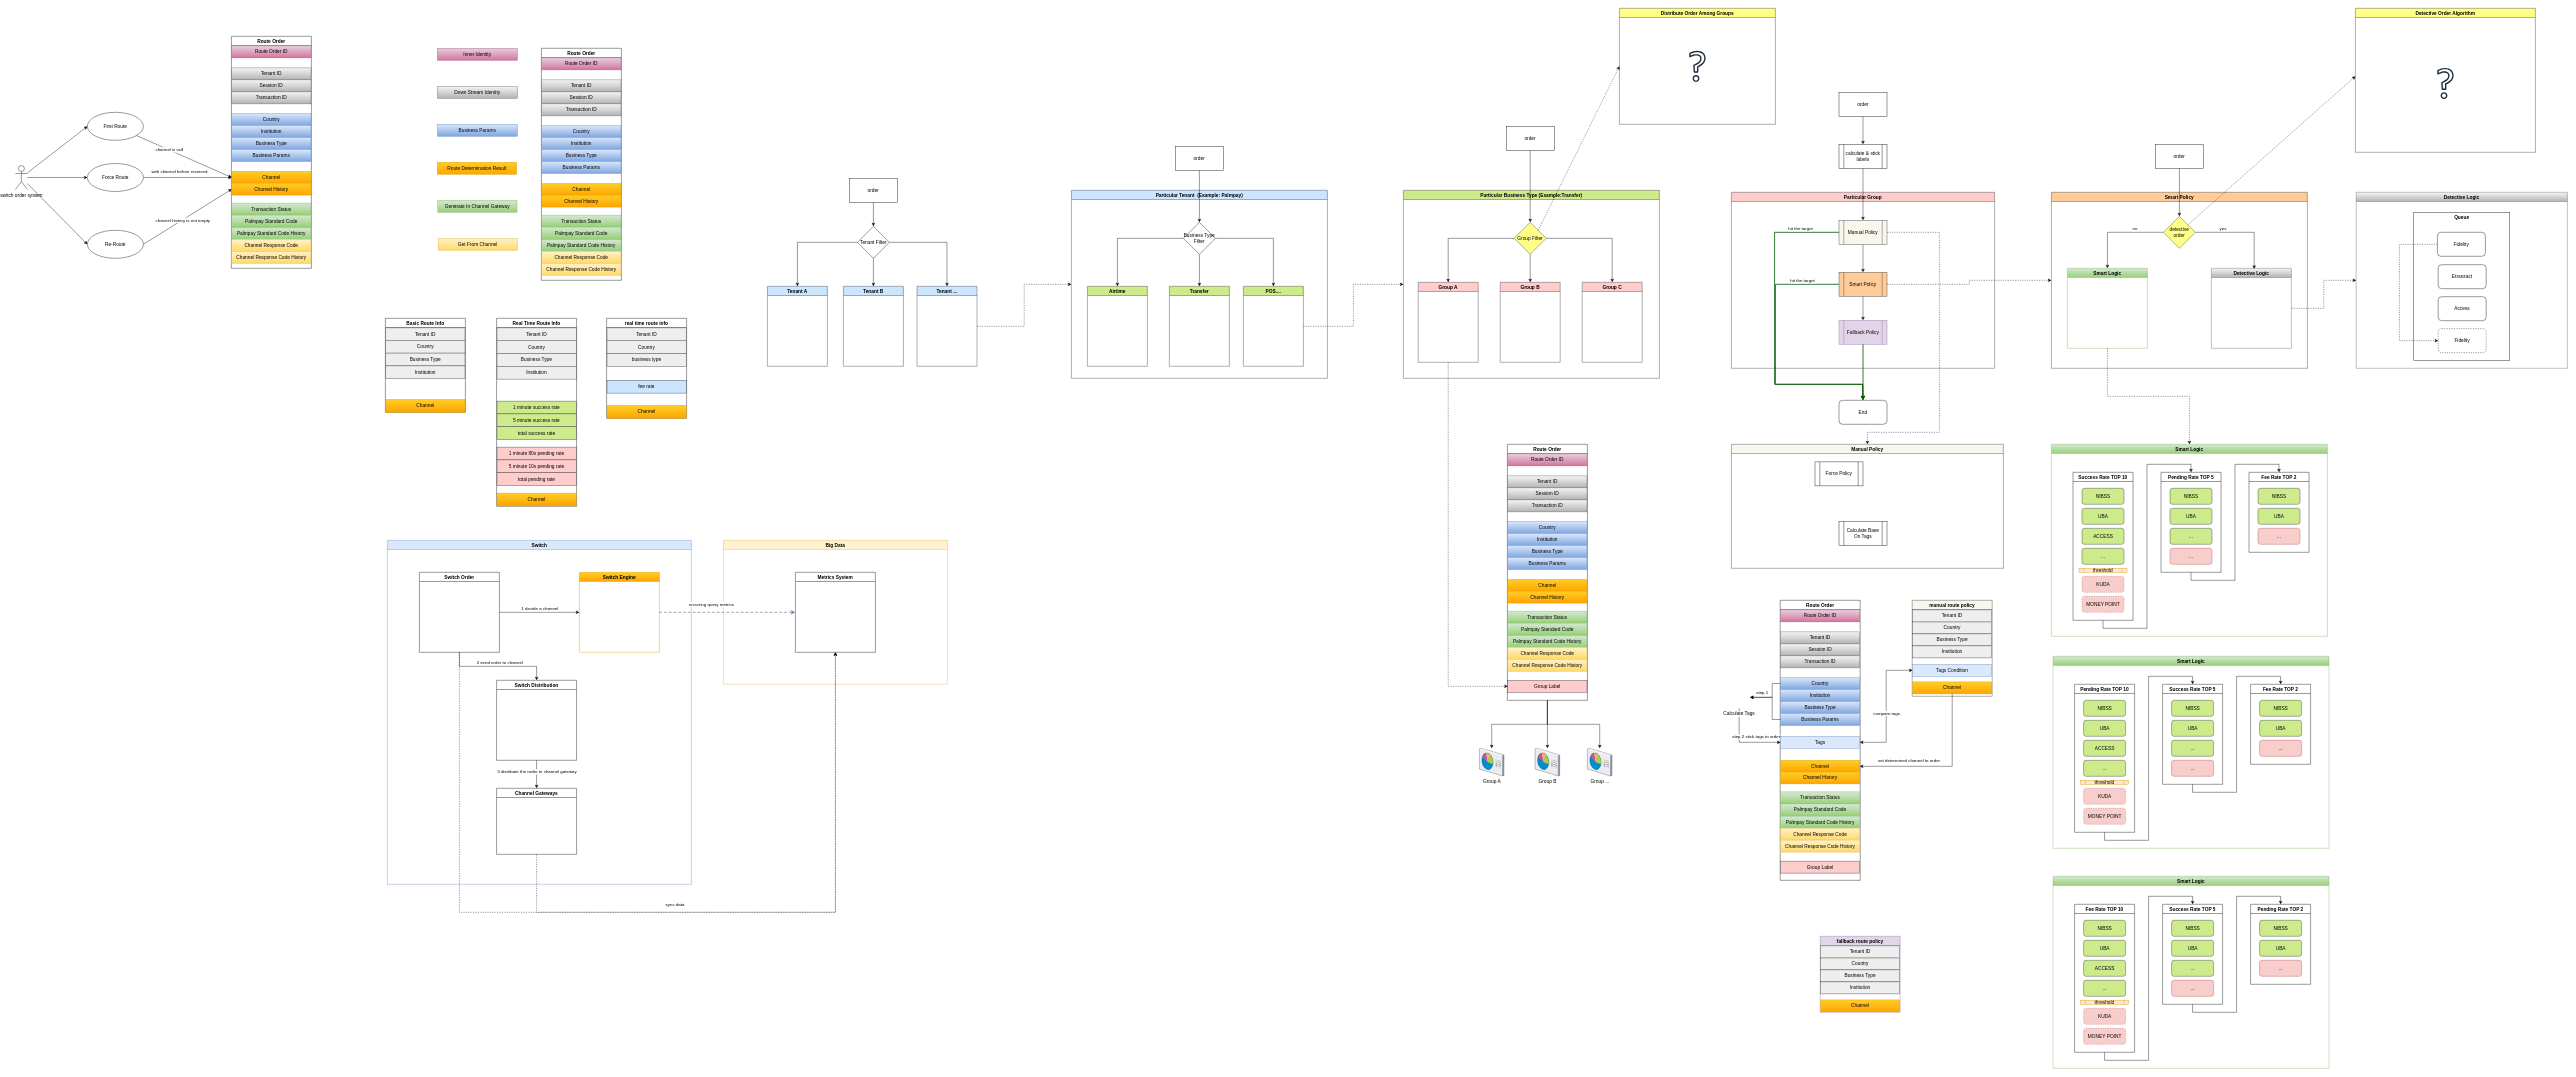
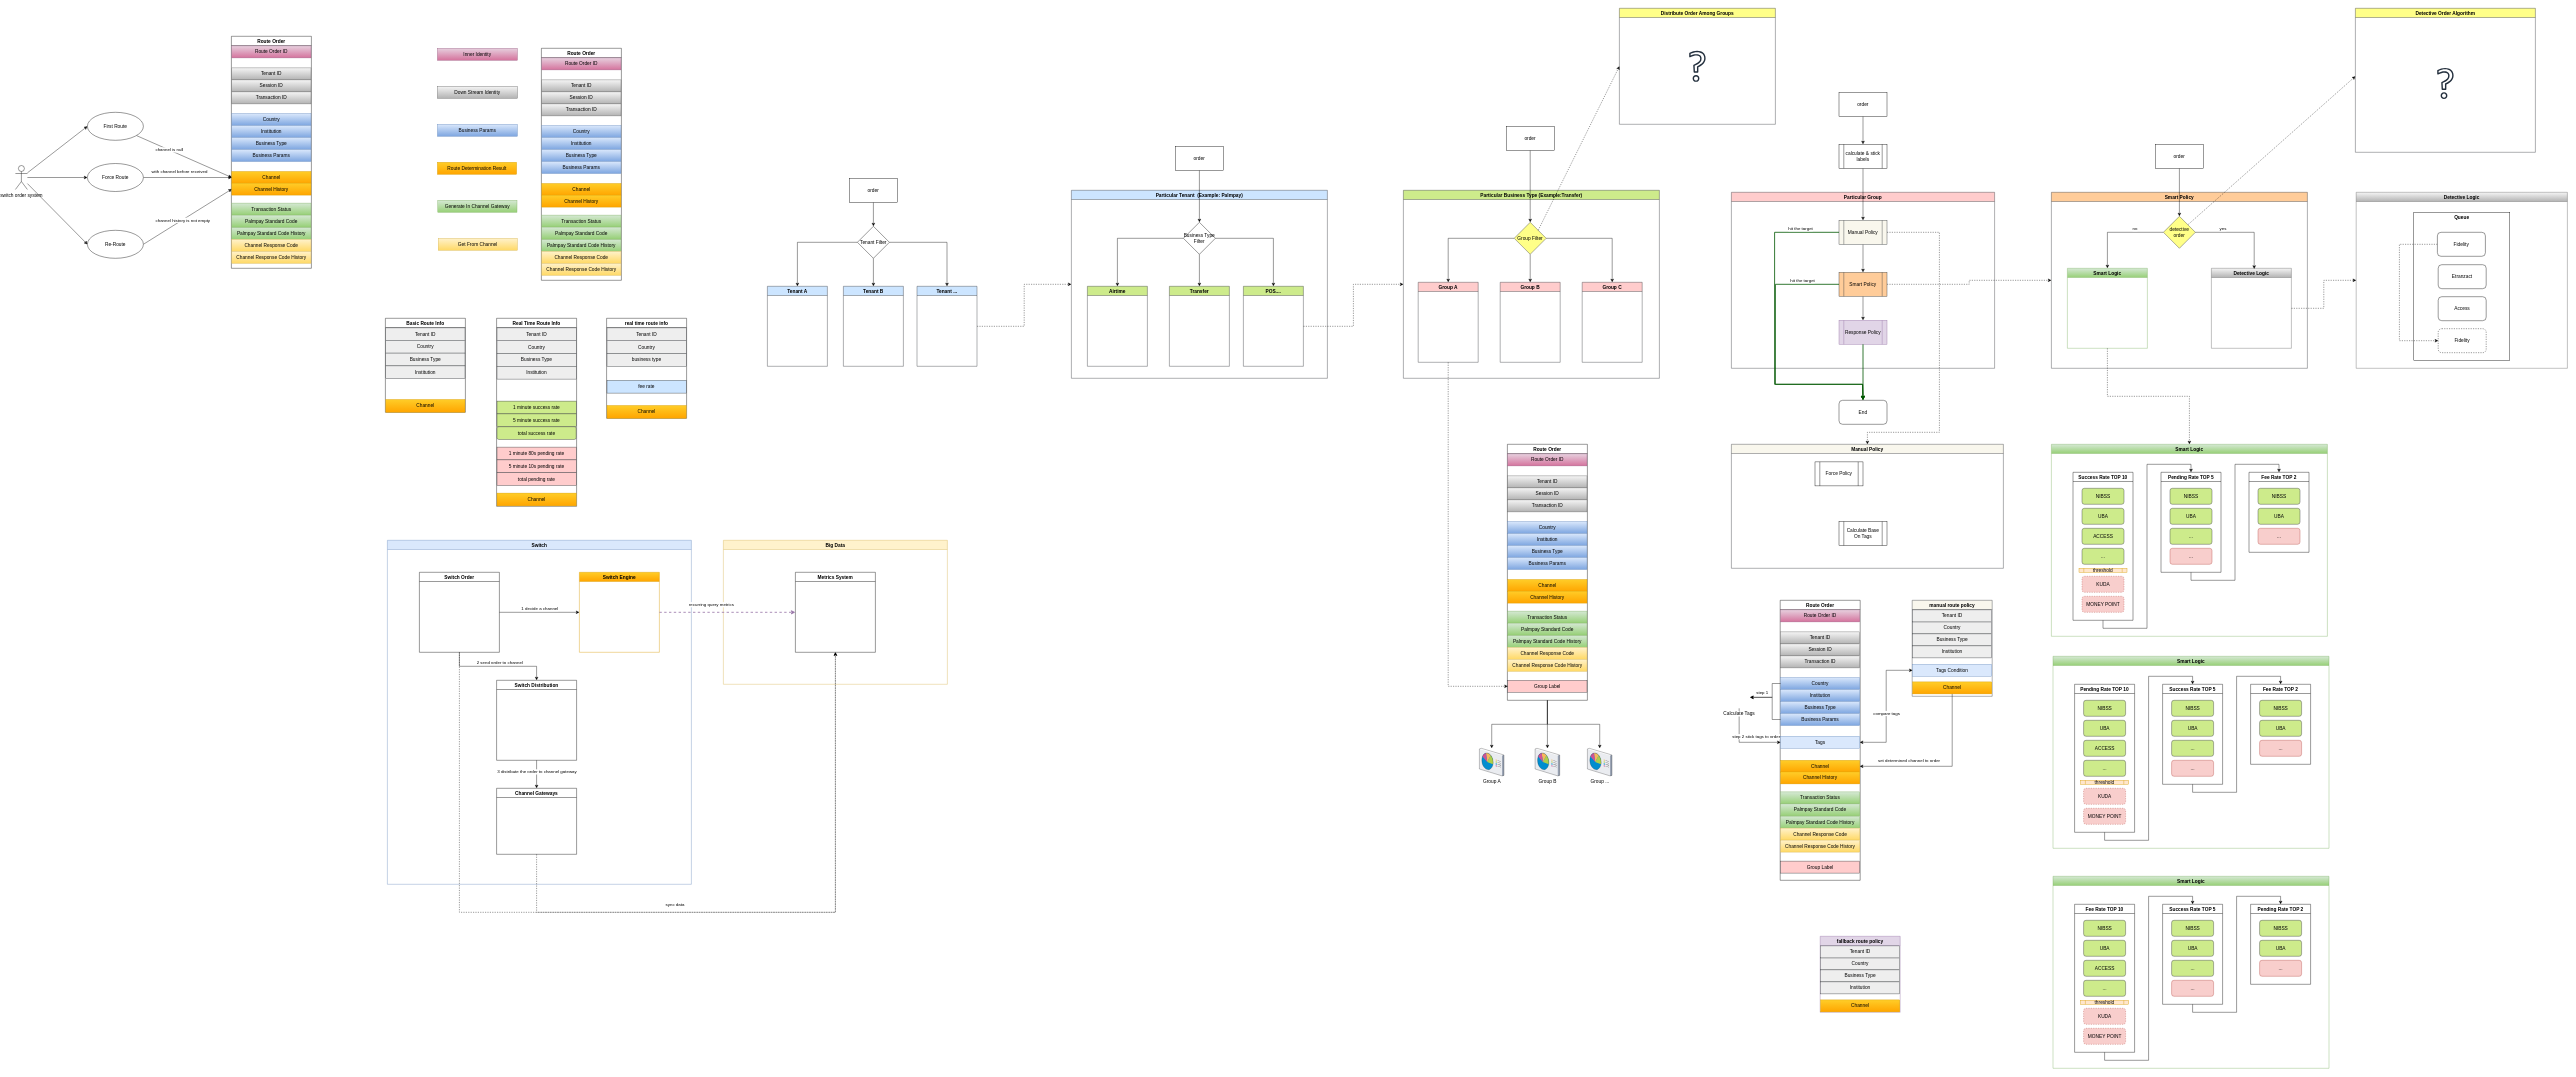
(1863, 332) -> (1863, 332)
(537, 433) -> (537, 433)
